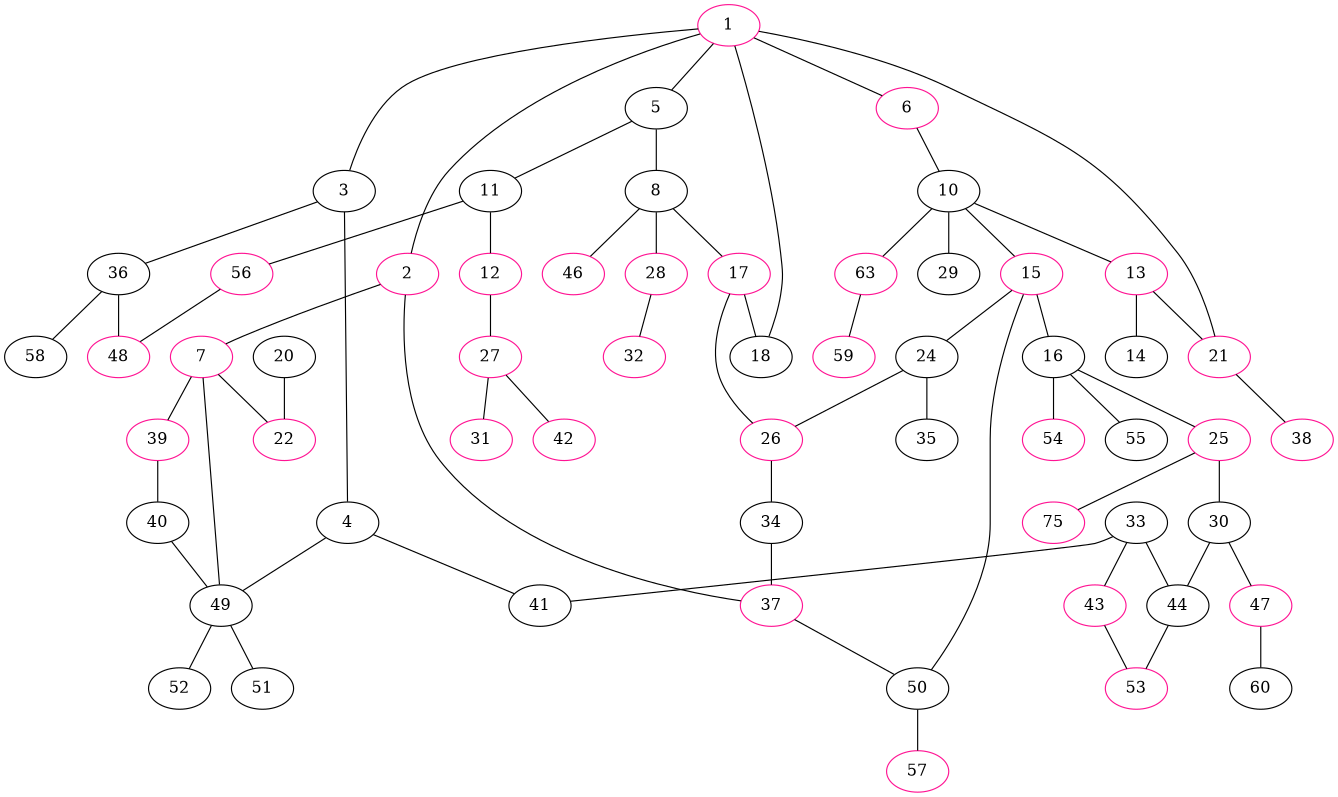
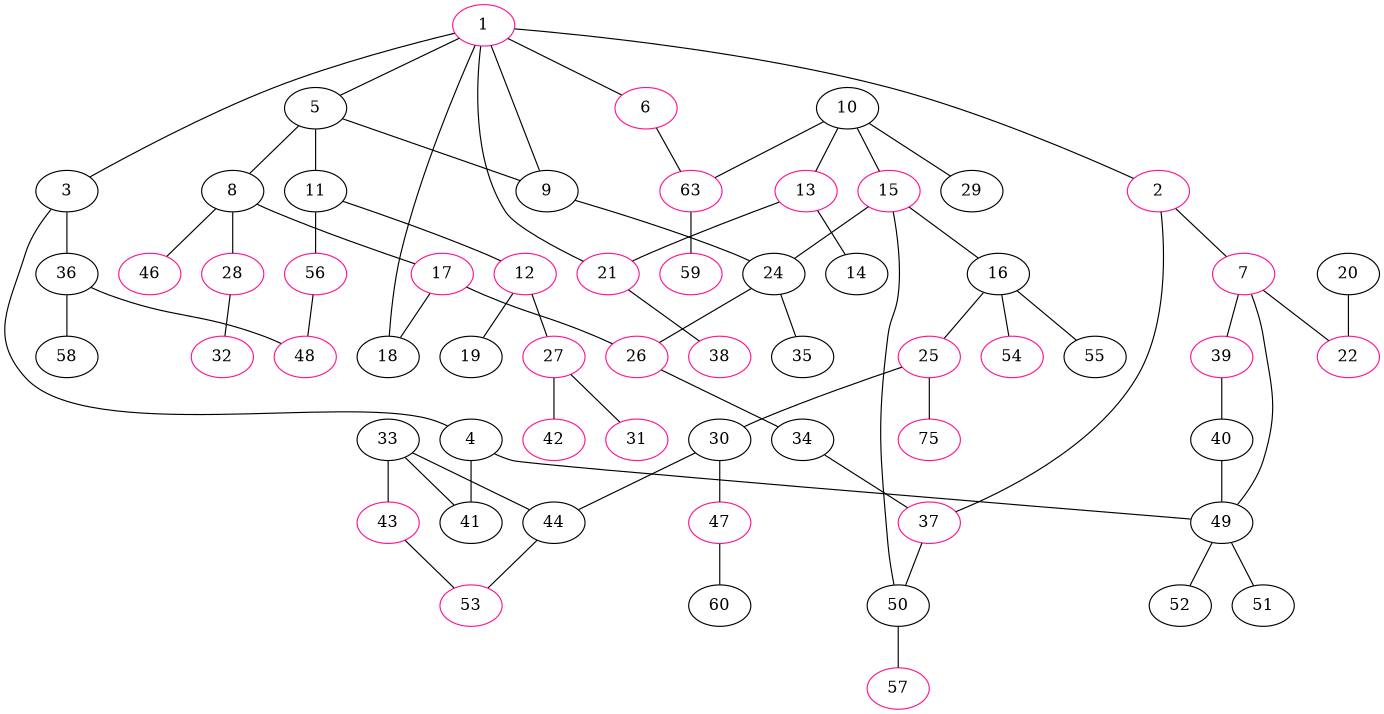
(928, 150) -> (669, 150)
none -> (547, 191)
none -> (471, 357)
